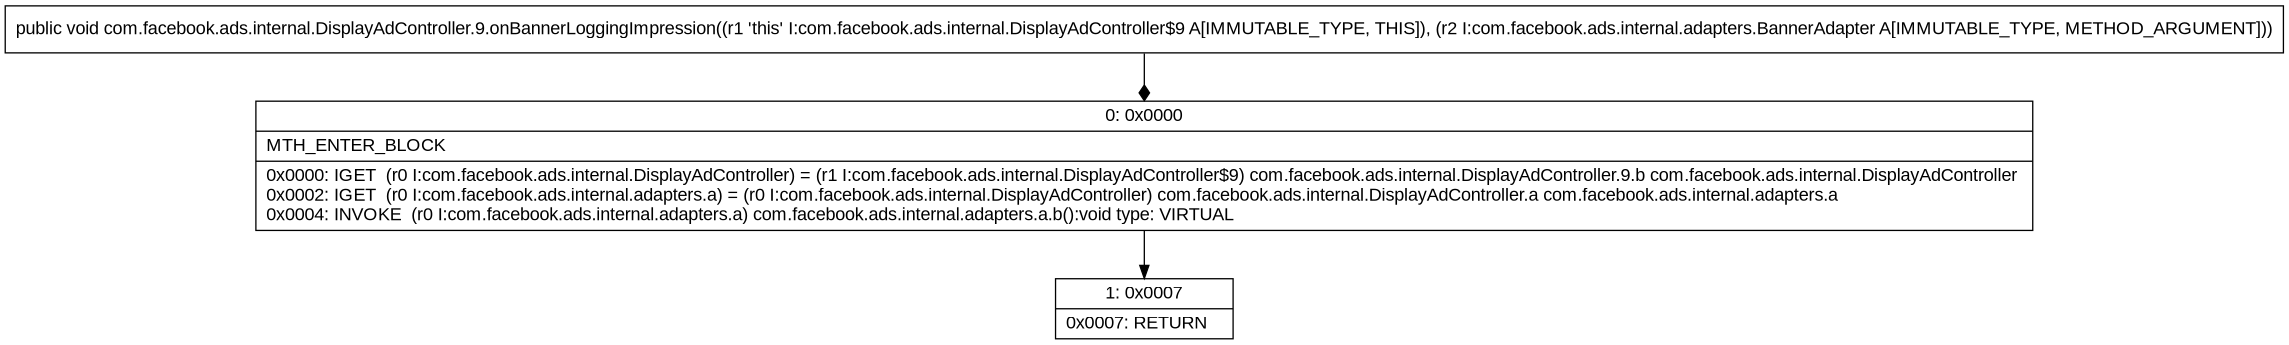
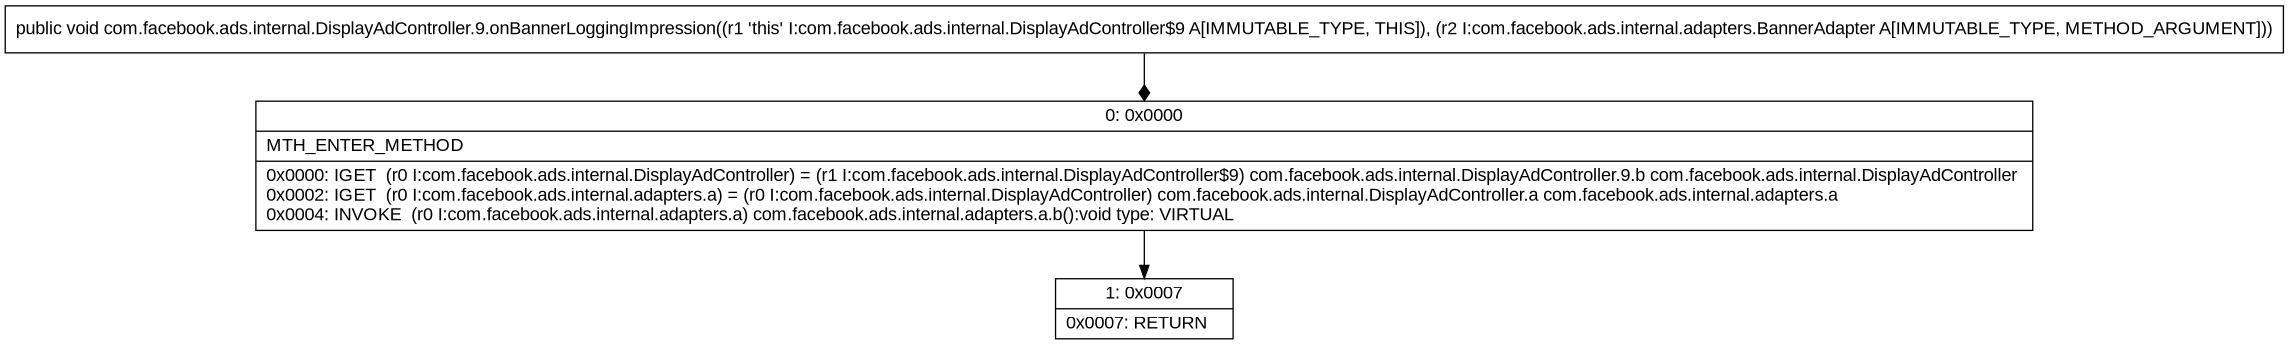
(356, 146) -> (365, 146)
